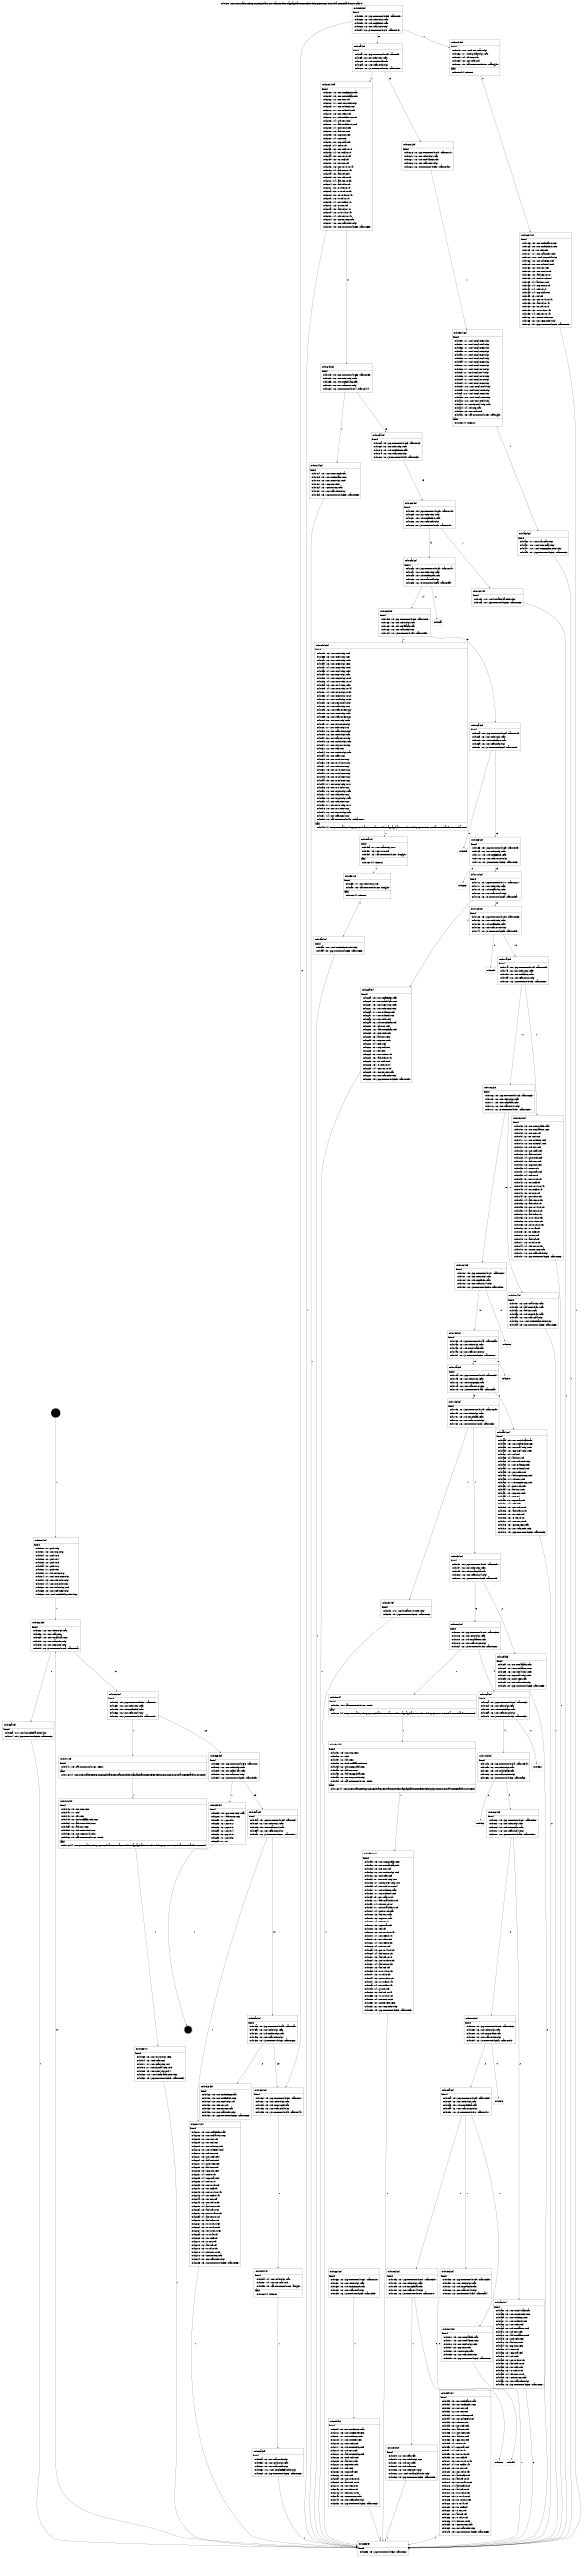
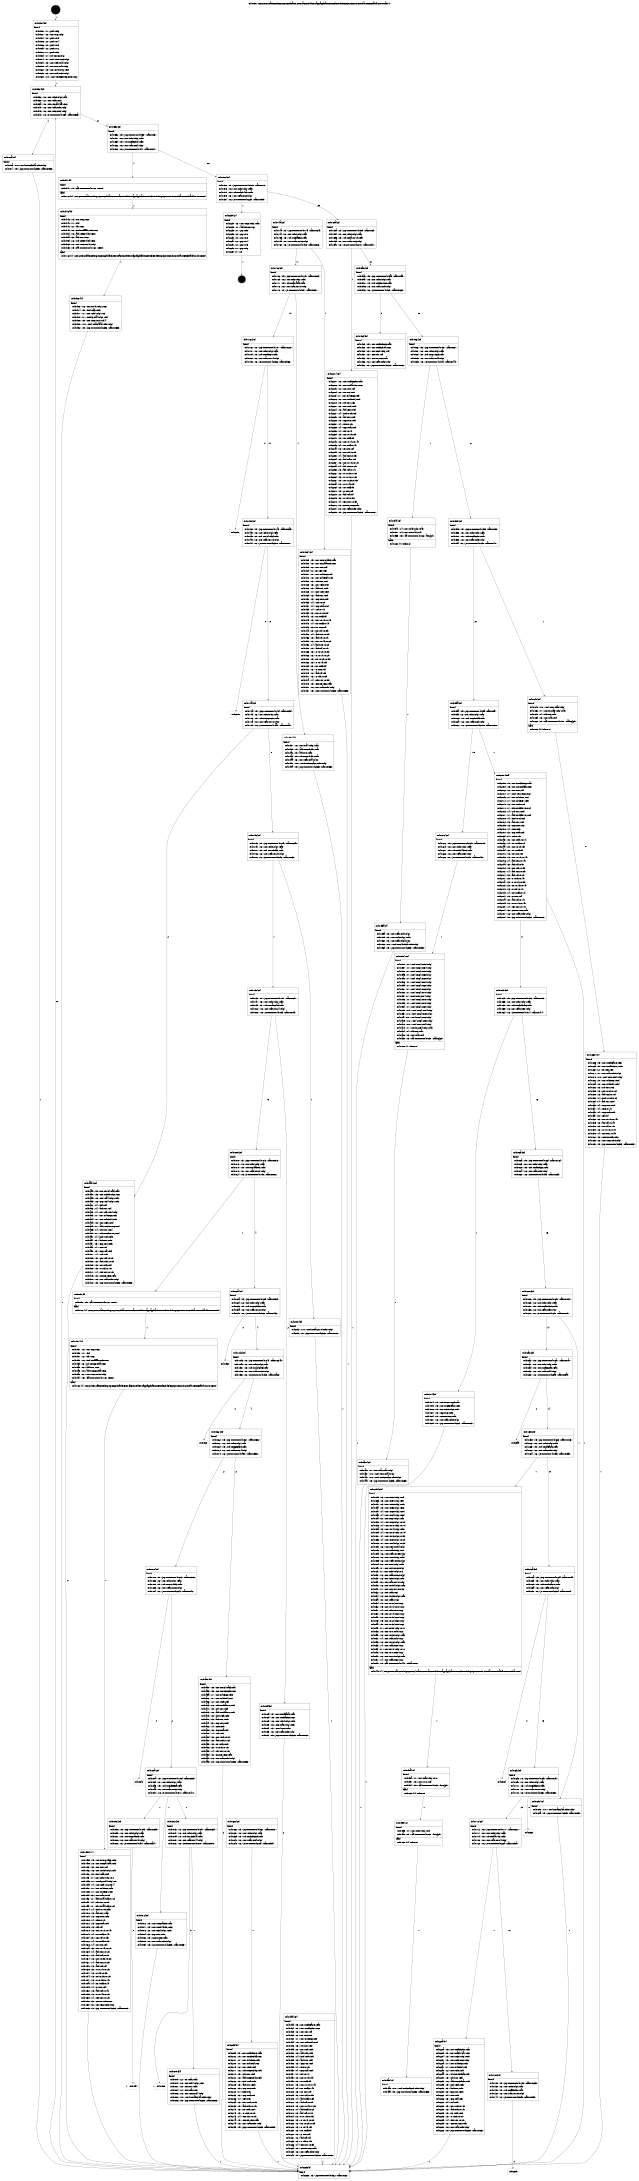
(509, 945) -> none
(301, 1039) -> (453, 441)
(316, 1764) -> none
